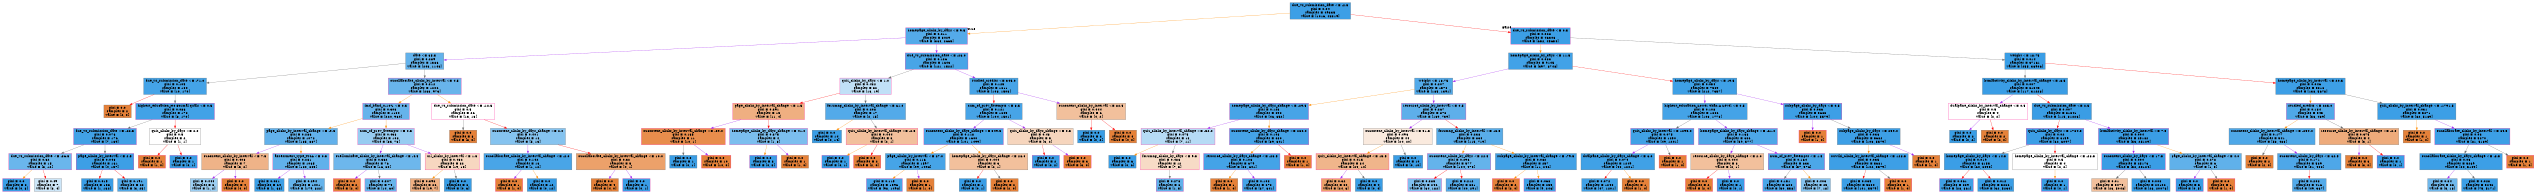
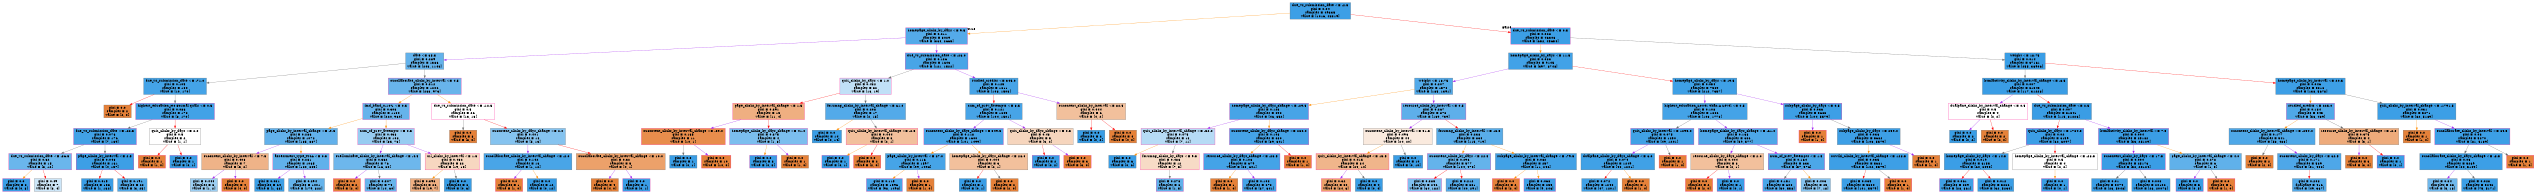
(2110, 185) -> (2110, 185)
(2309, 185) -> (2309, 185)
